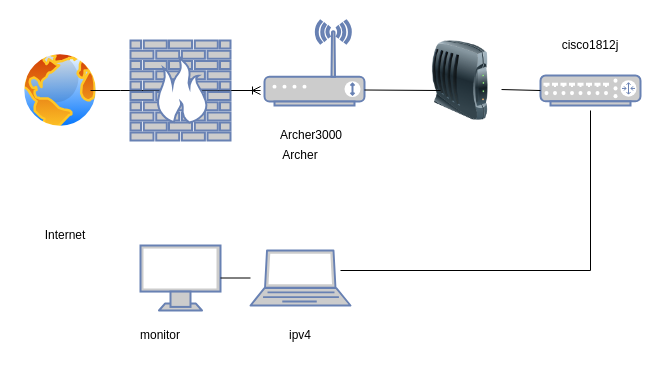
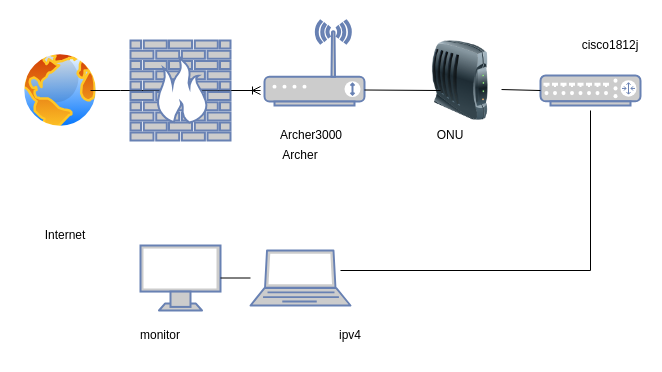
(591, 46) -> (611, 46)
none -> (451, 136)
(301, 336) -> (351, 336)
